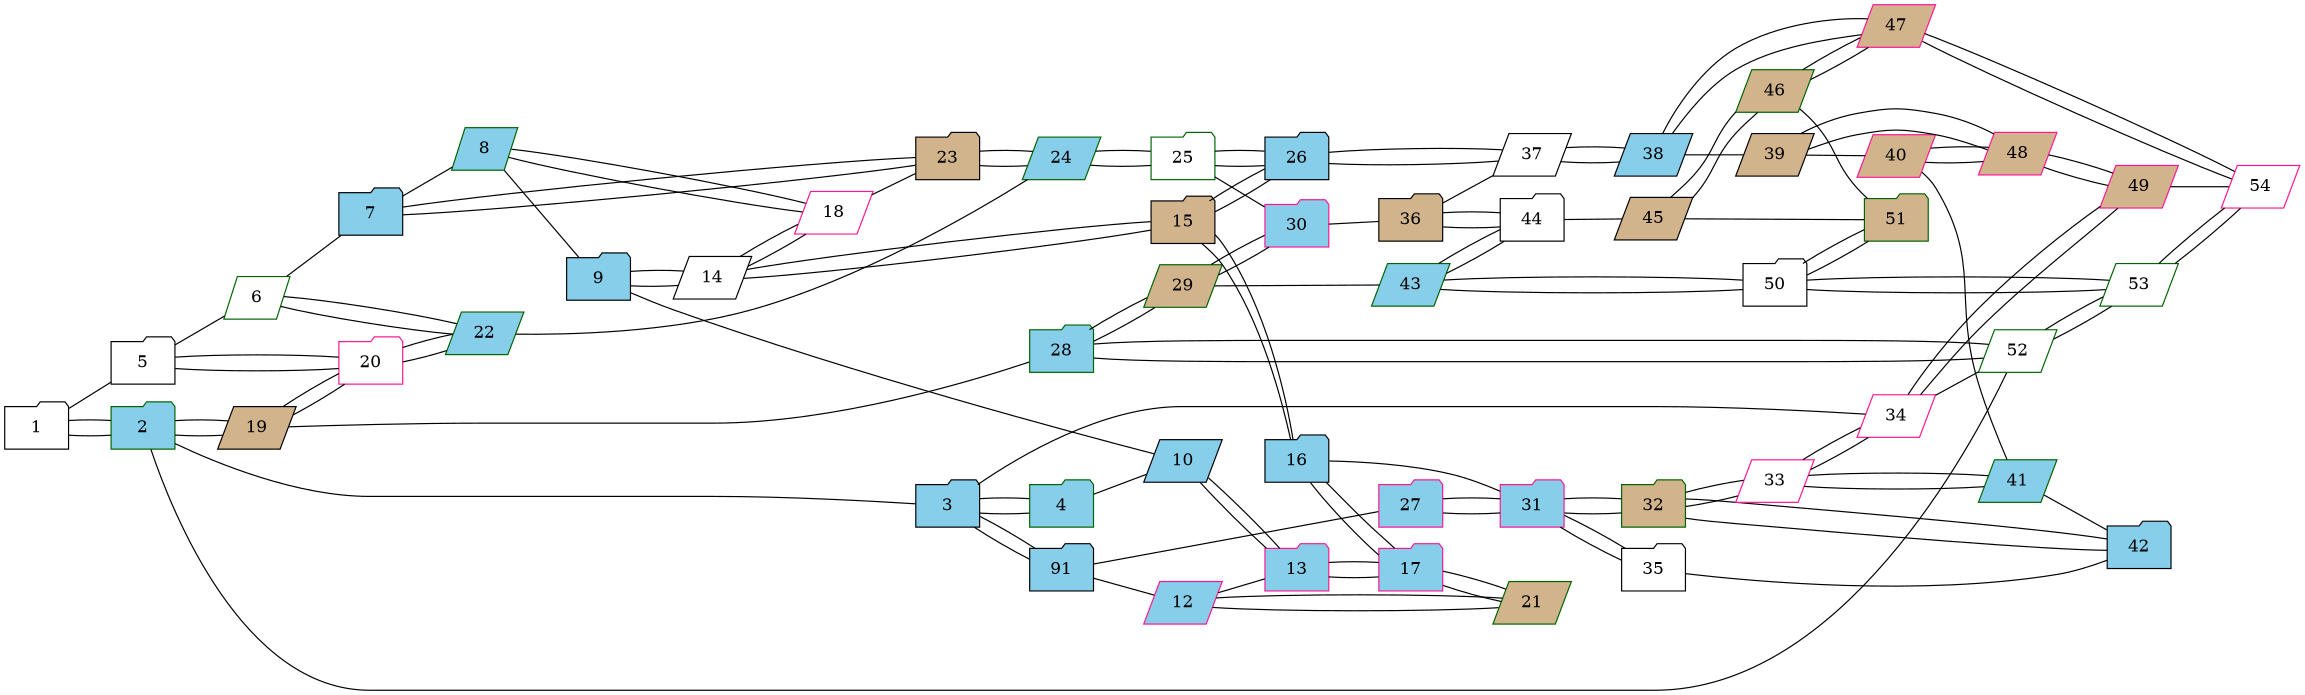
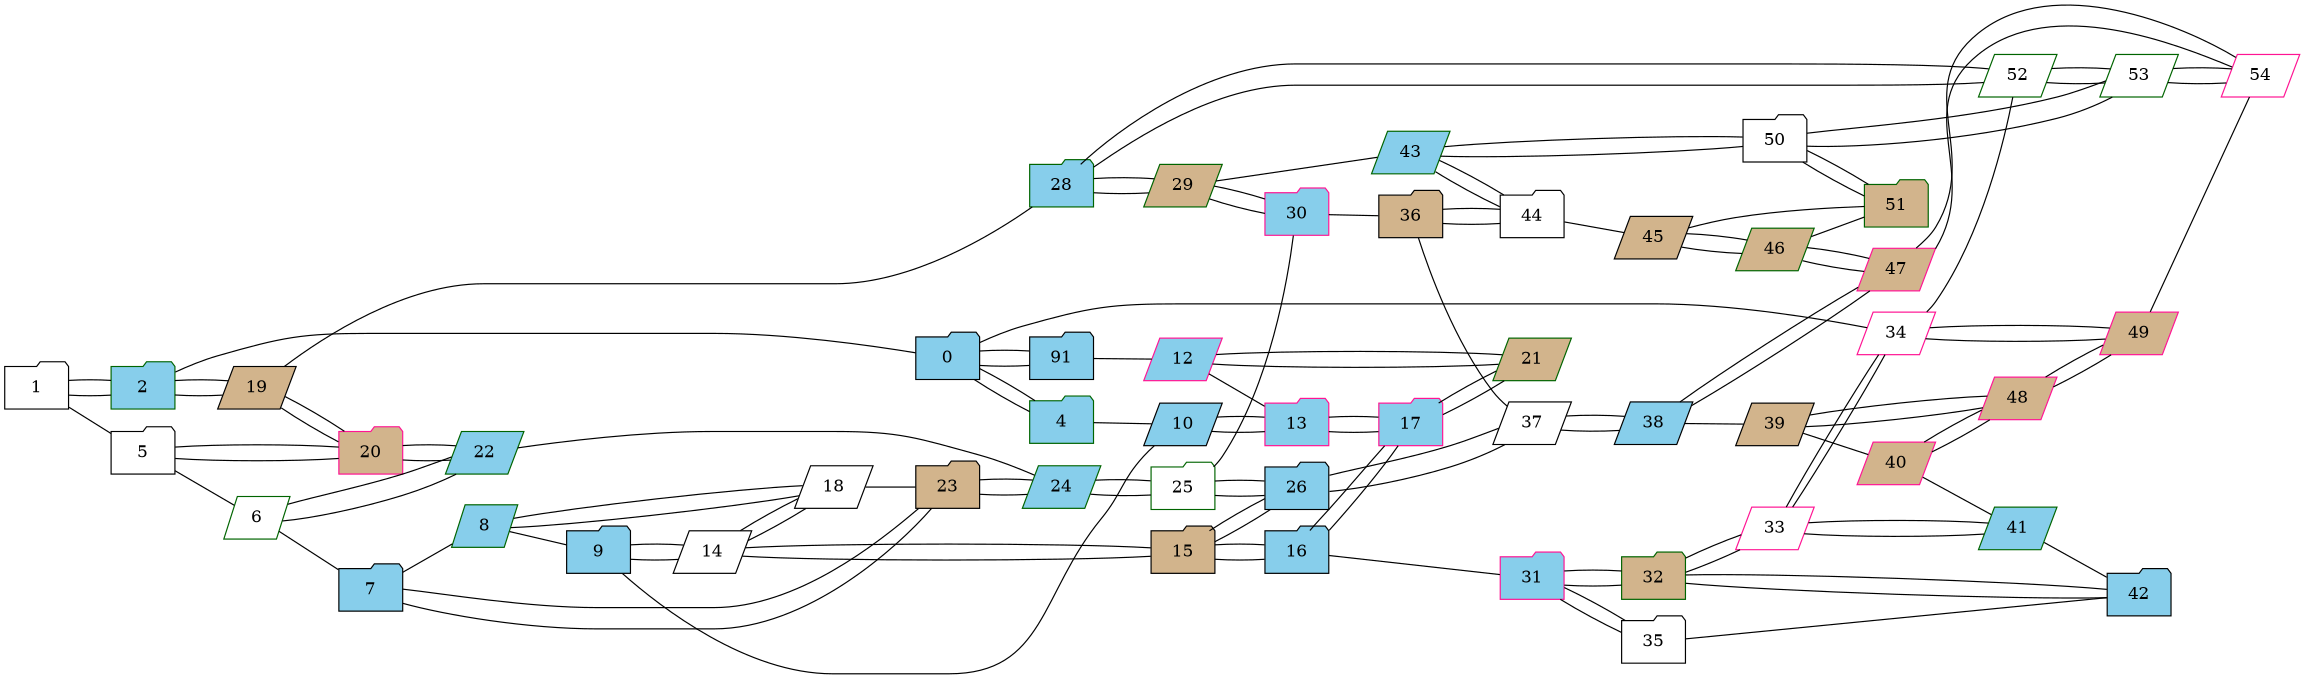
(834, 213) -> (834, 487)
(371, 363) -> (371, 453)
(948, 506) -> (948, 358)
(1411, 506) -> none
(1088, 690) -> none
